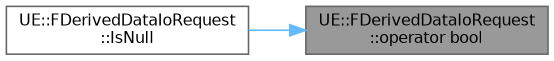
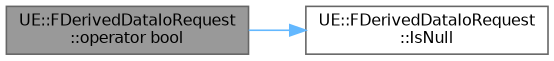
(269, 30) -> (269, 30)
